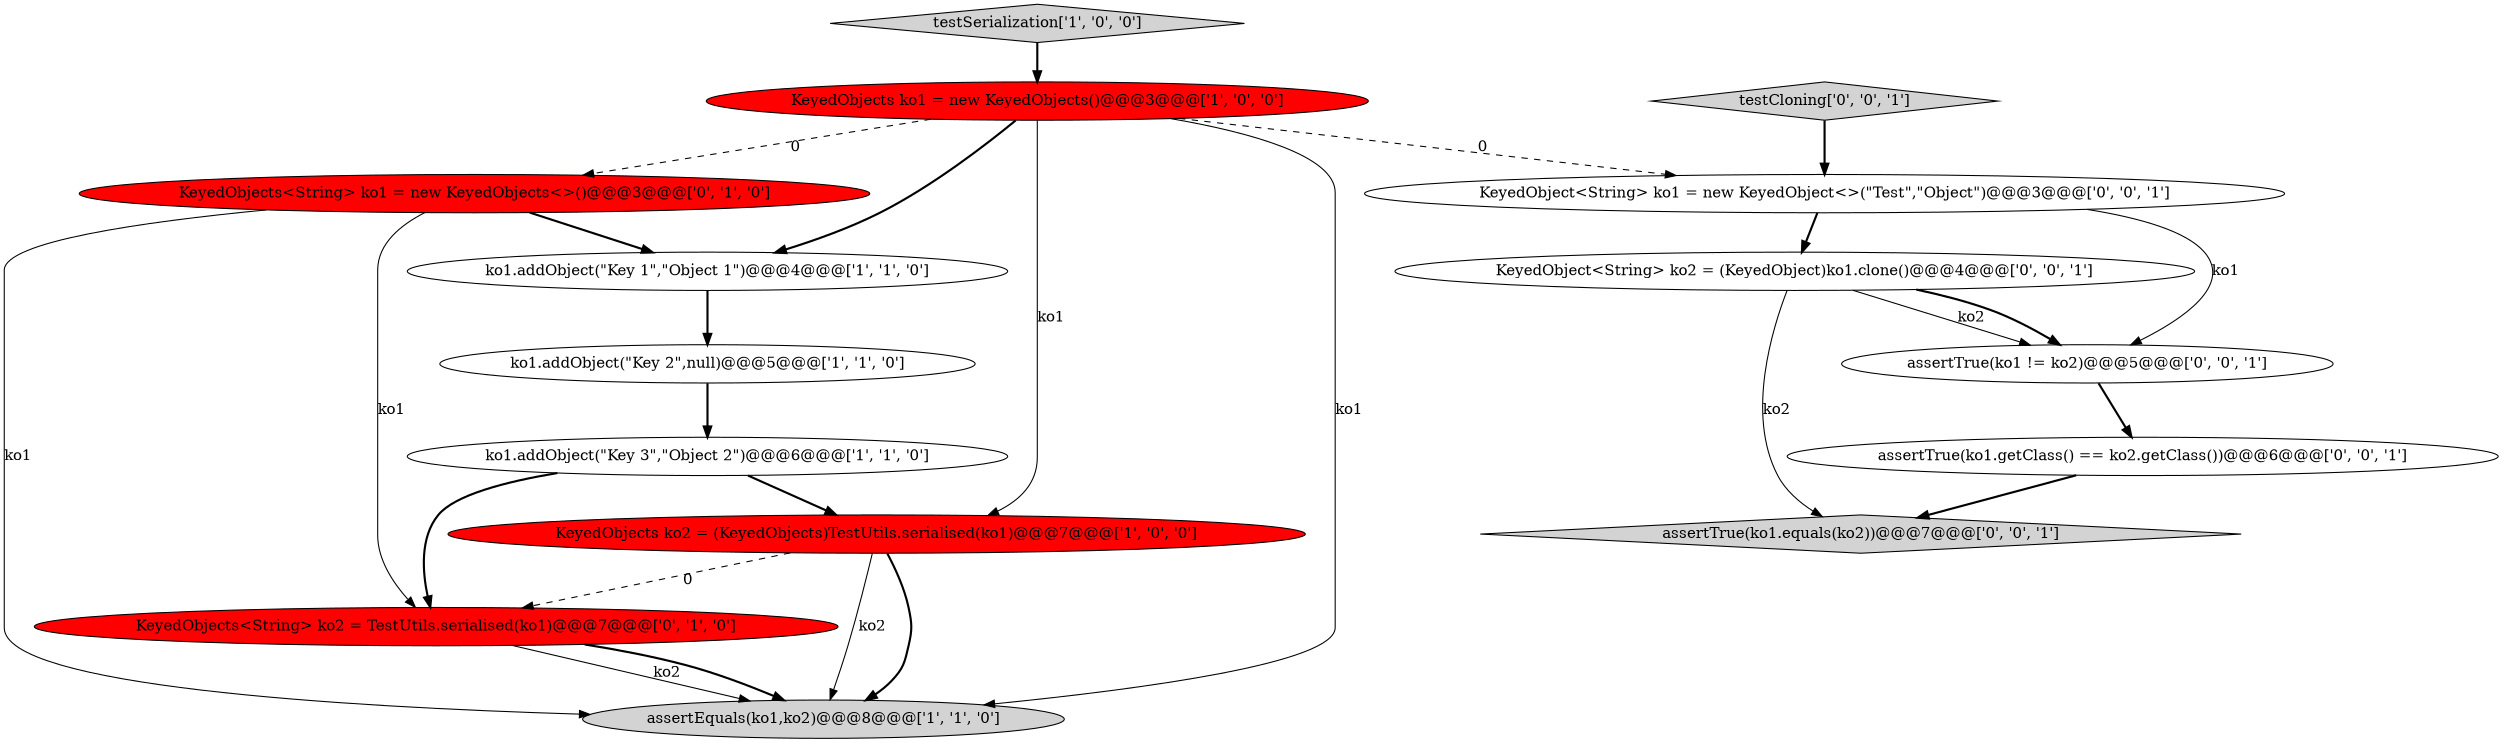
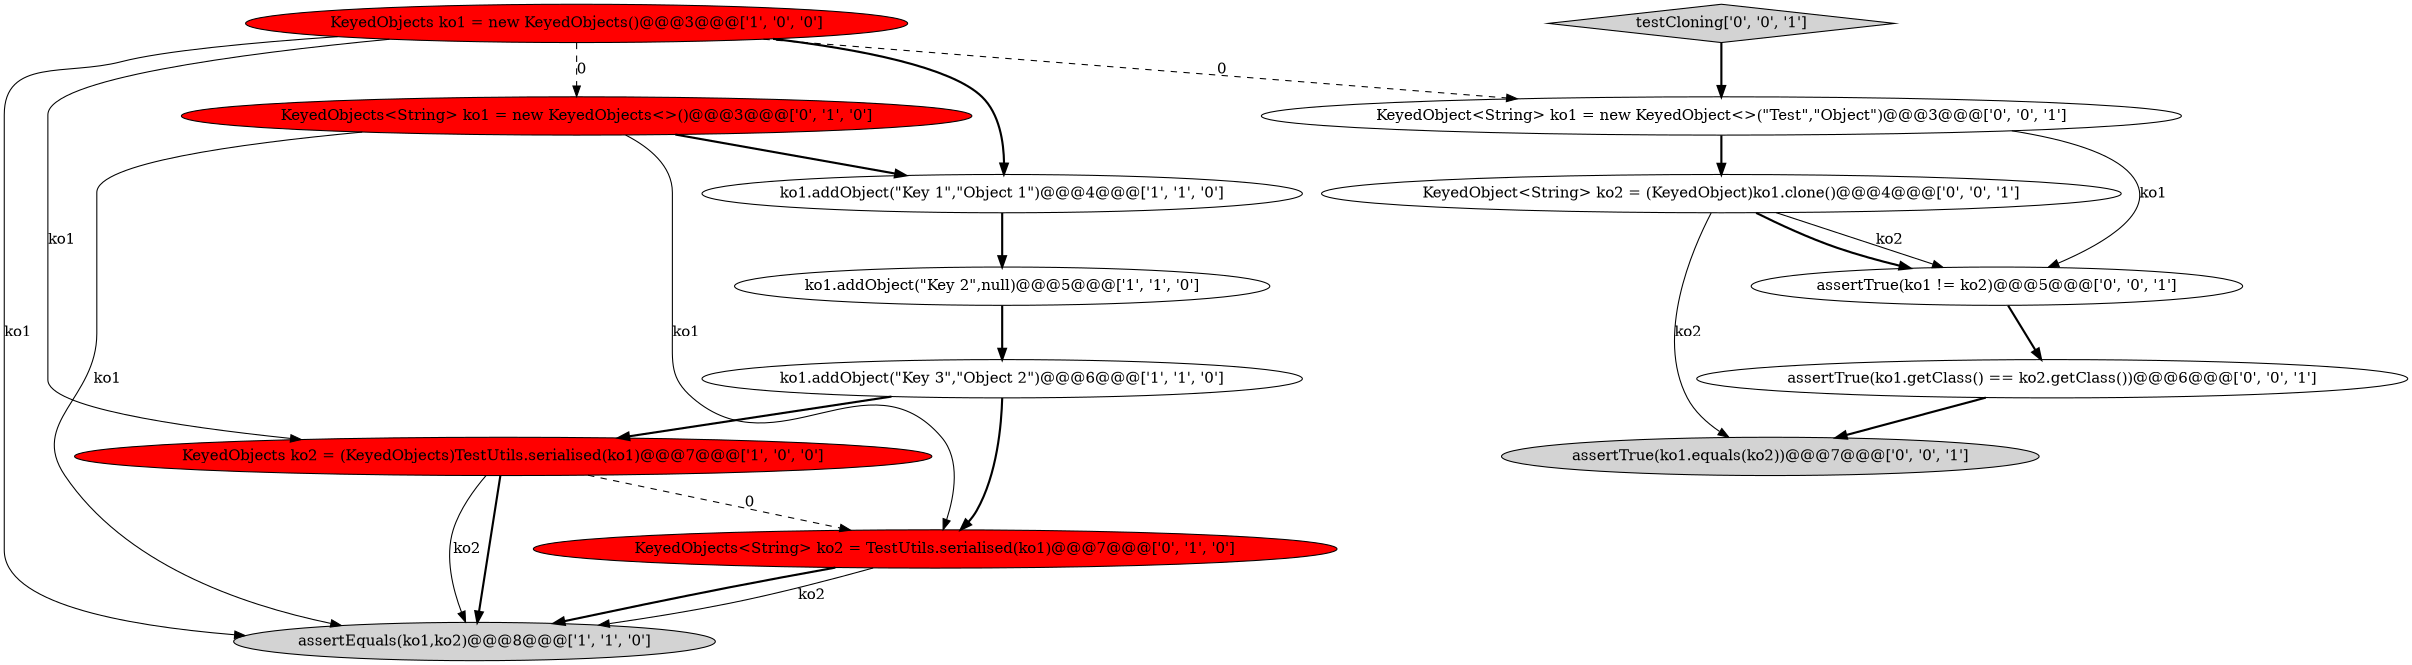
(1037, 23) -> none
(1861, 534) -> (1770, 456)
